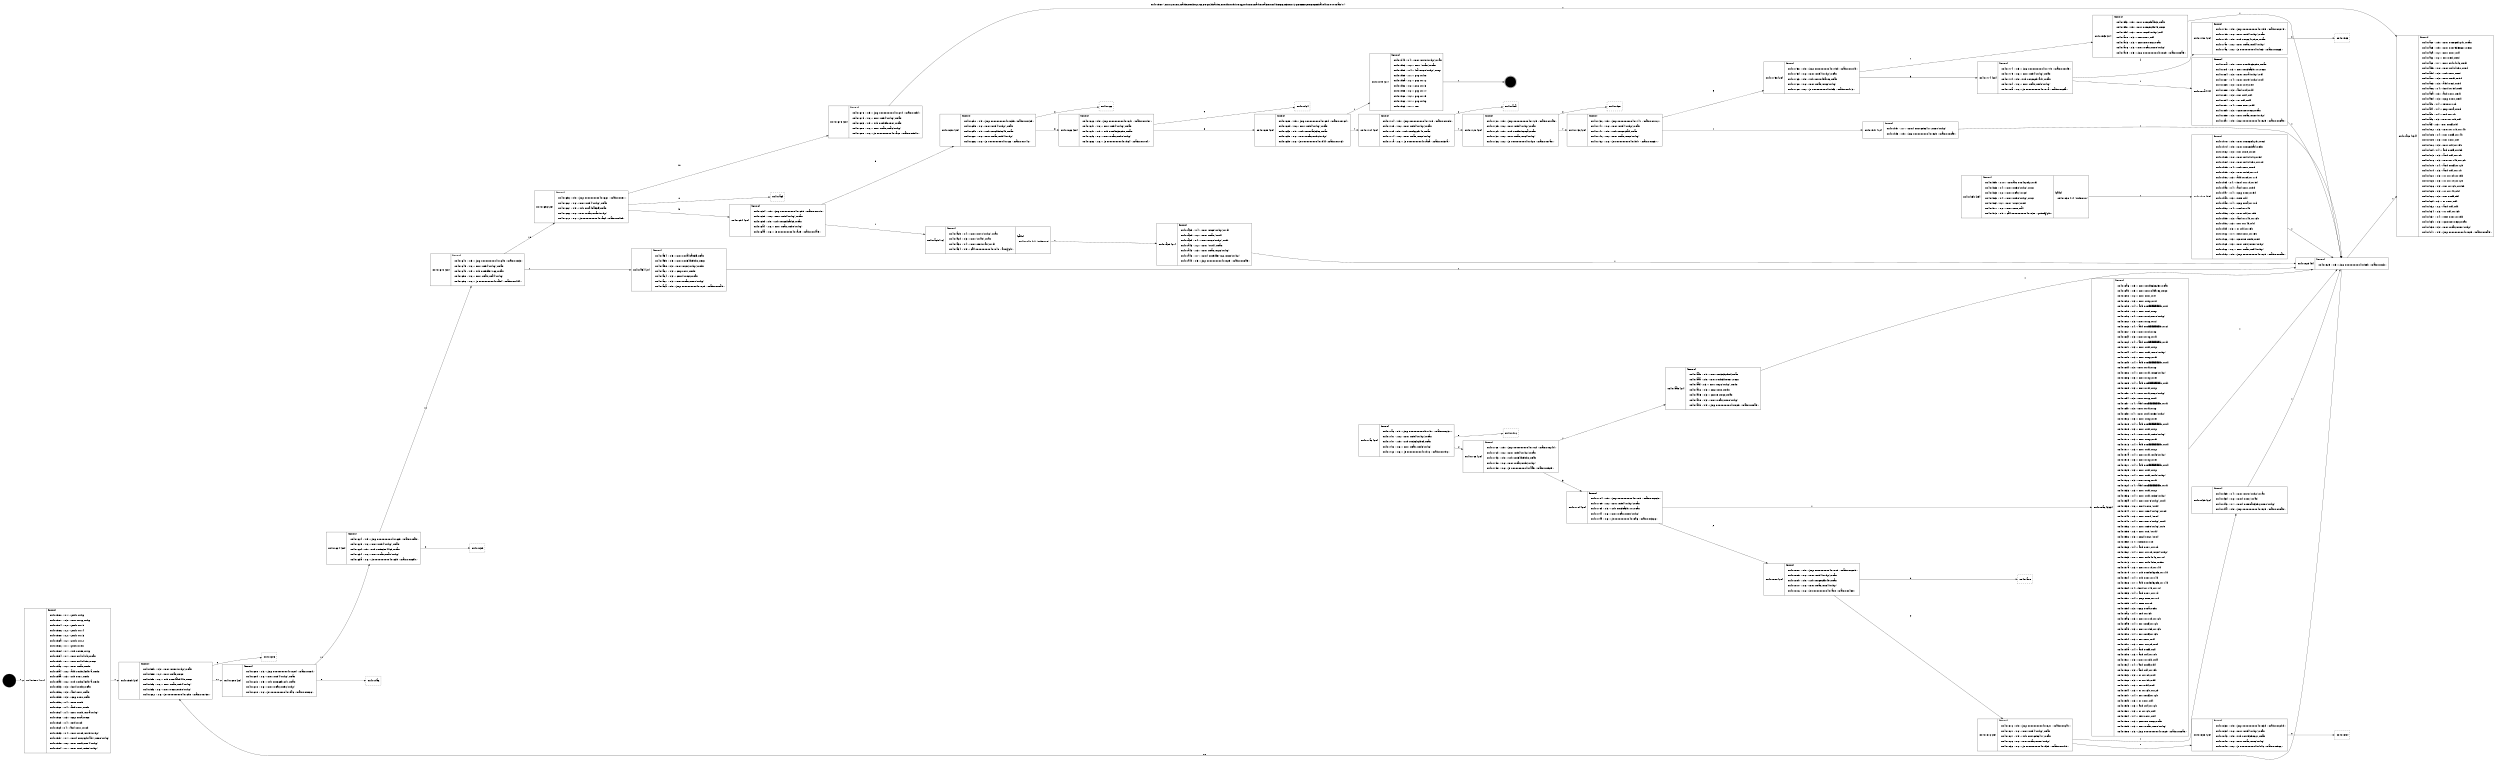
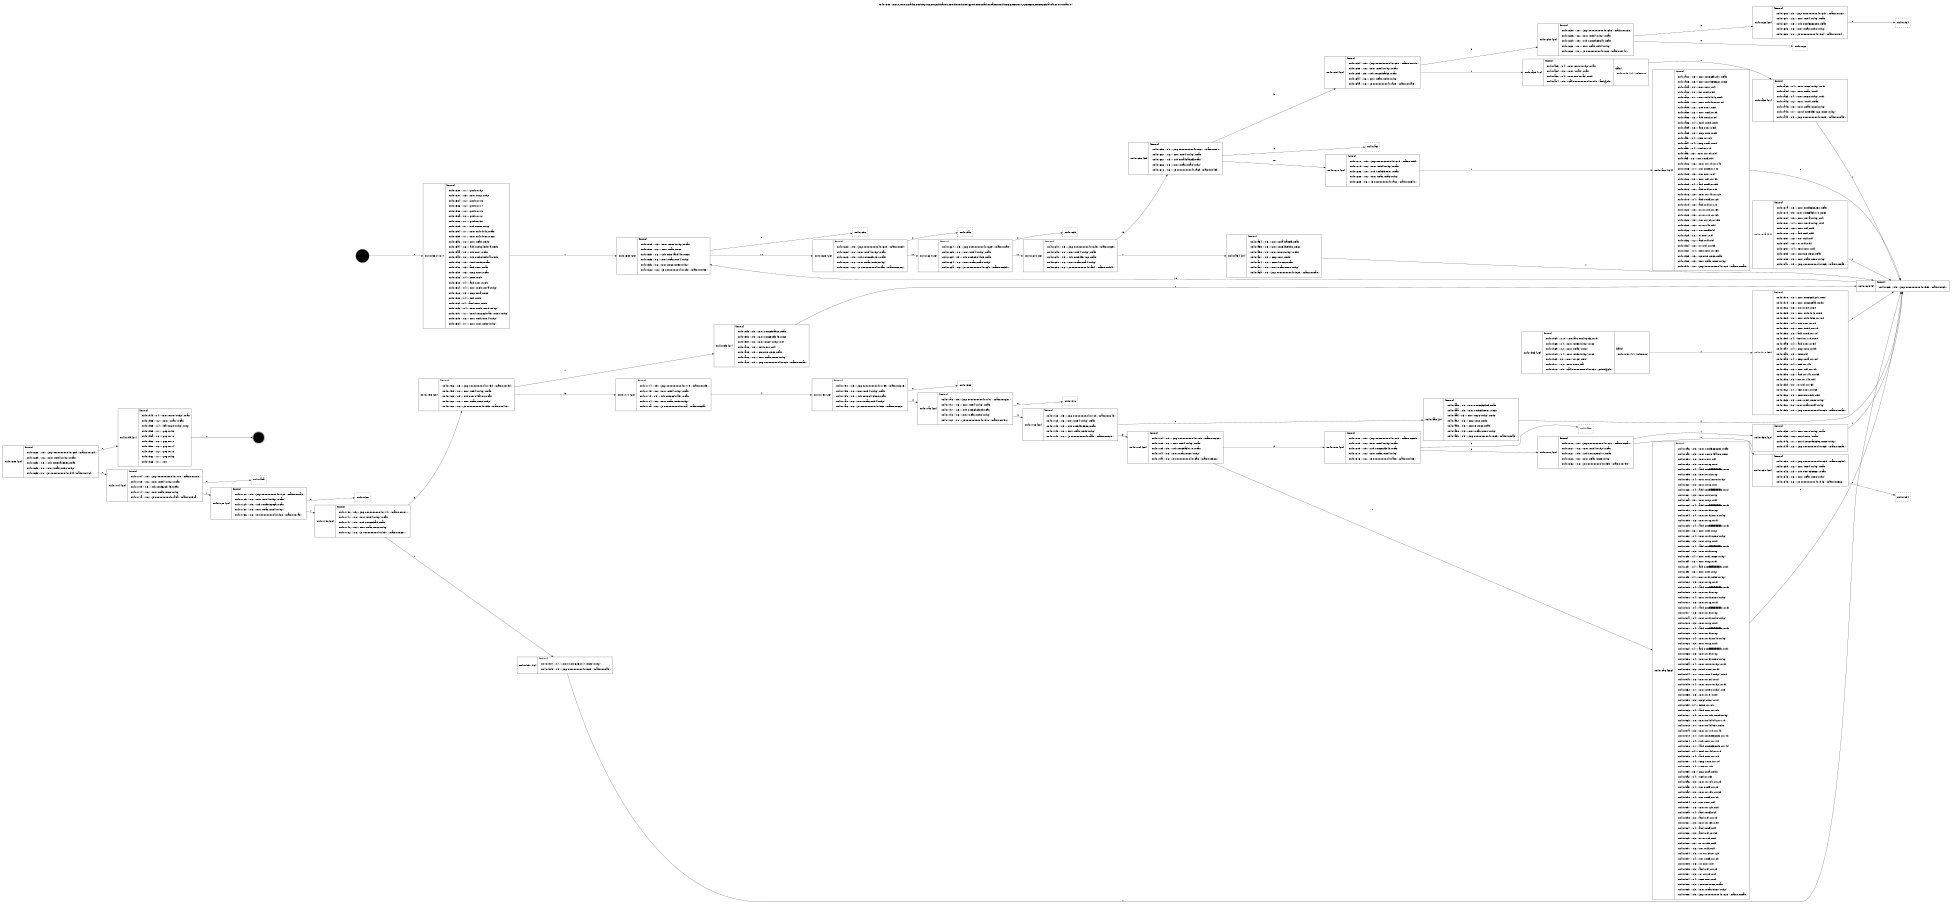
(2131, 85) -> none
(1203, 130) -> none
(2371, 228) -> (1845, 197)
none -> (912, 402)
